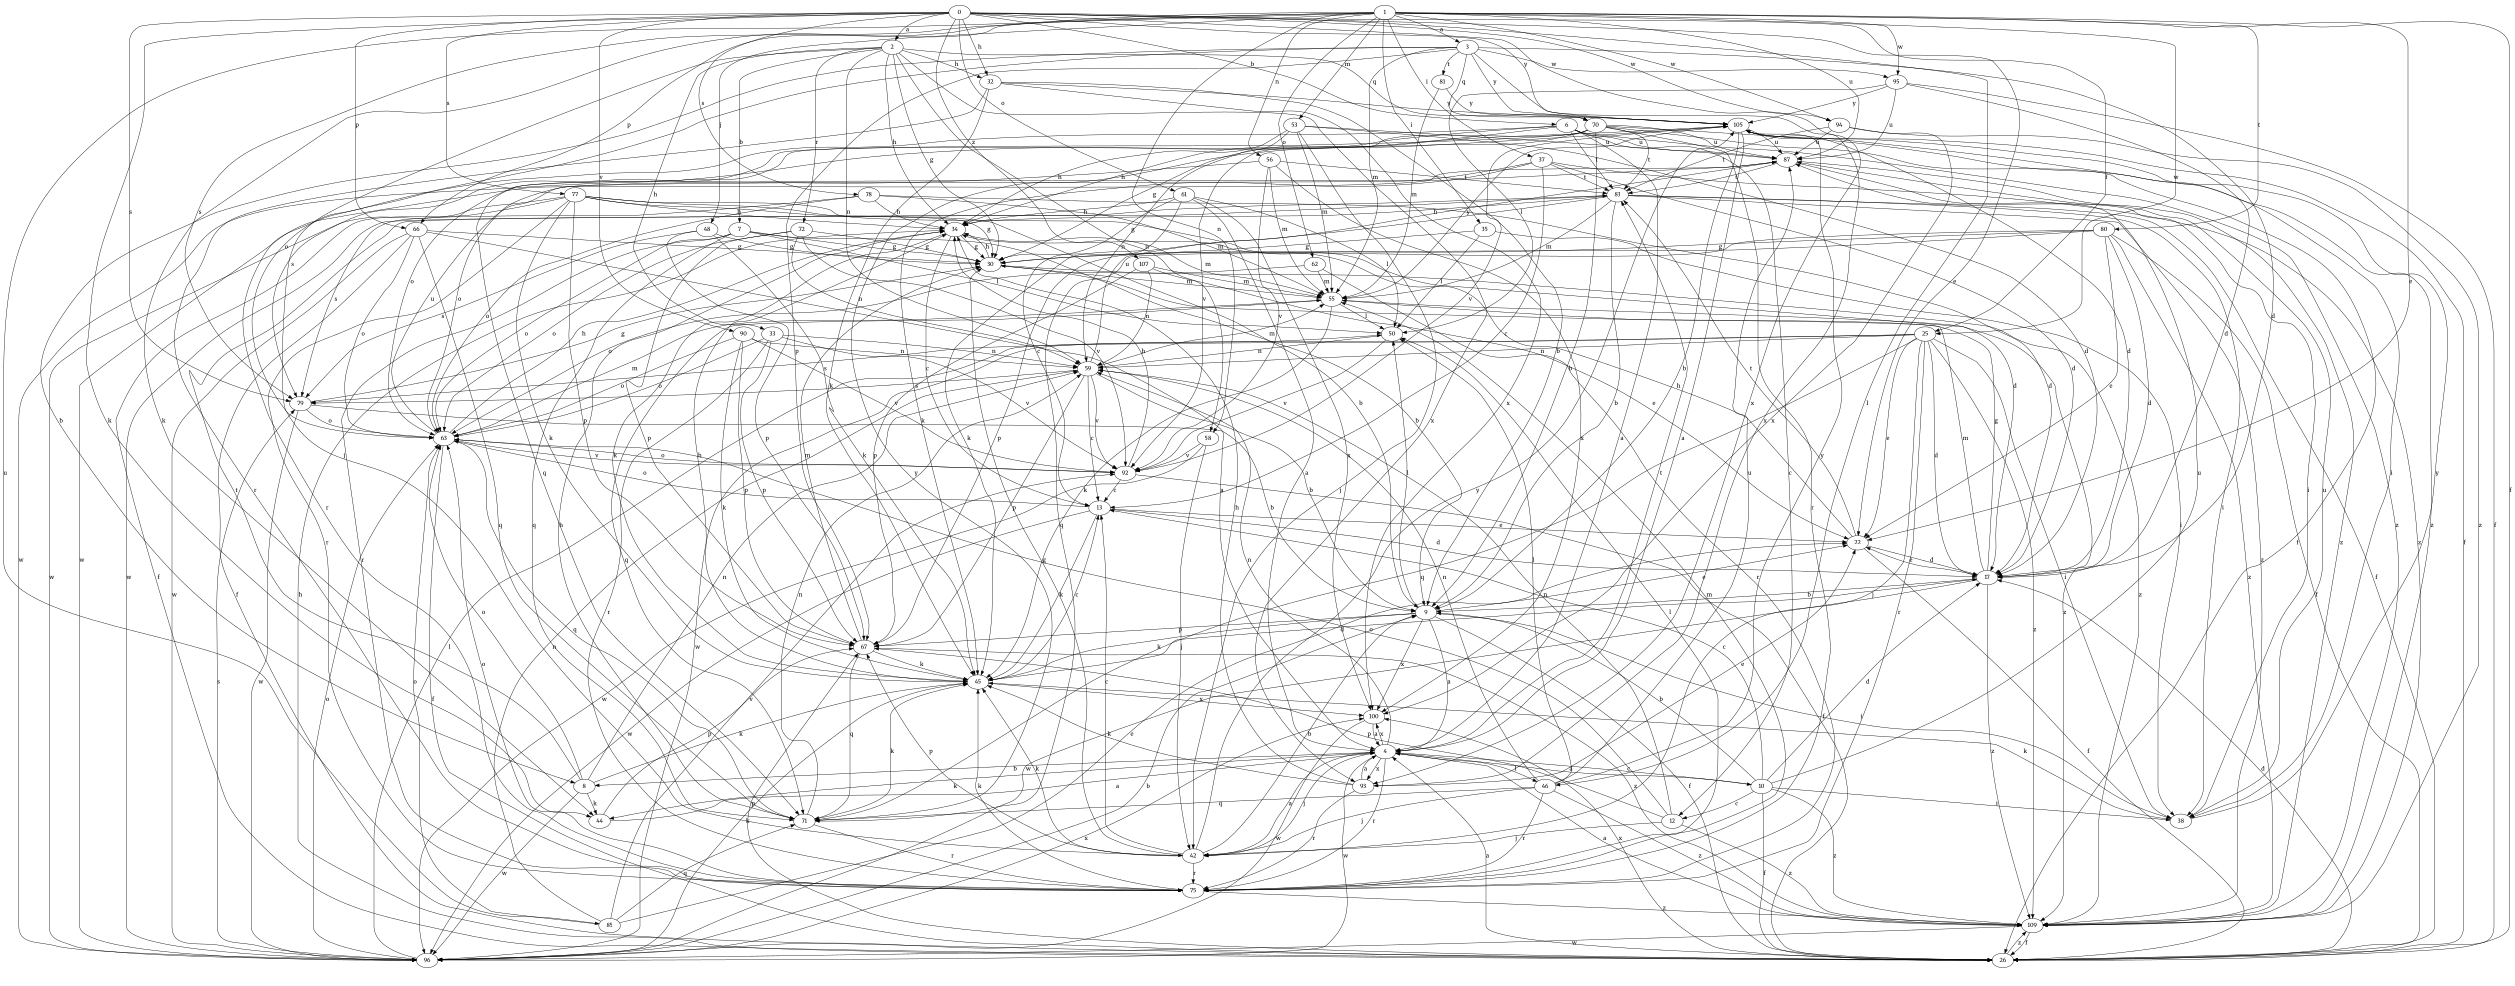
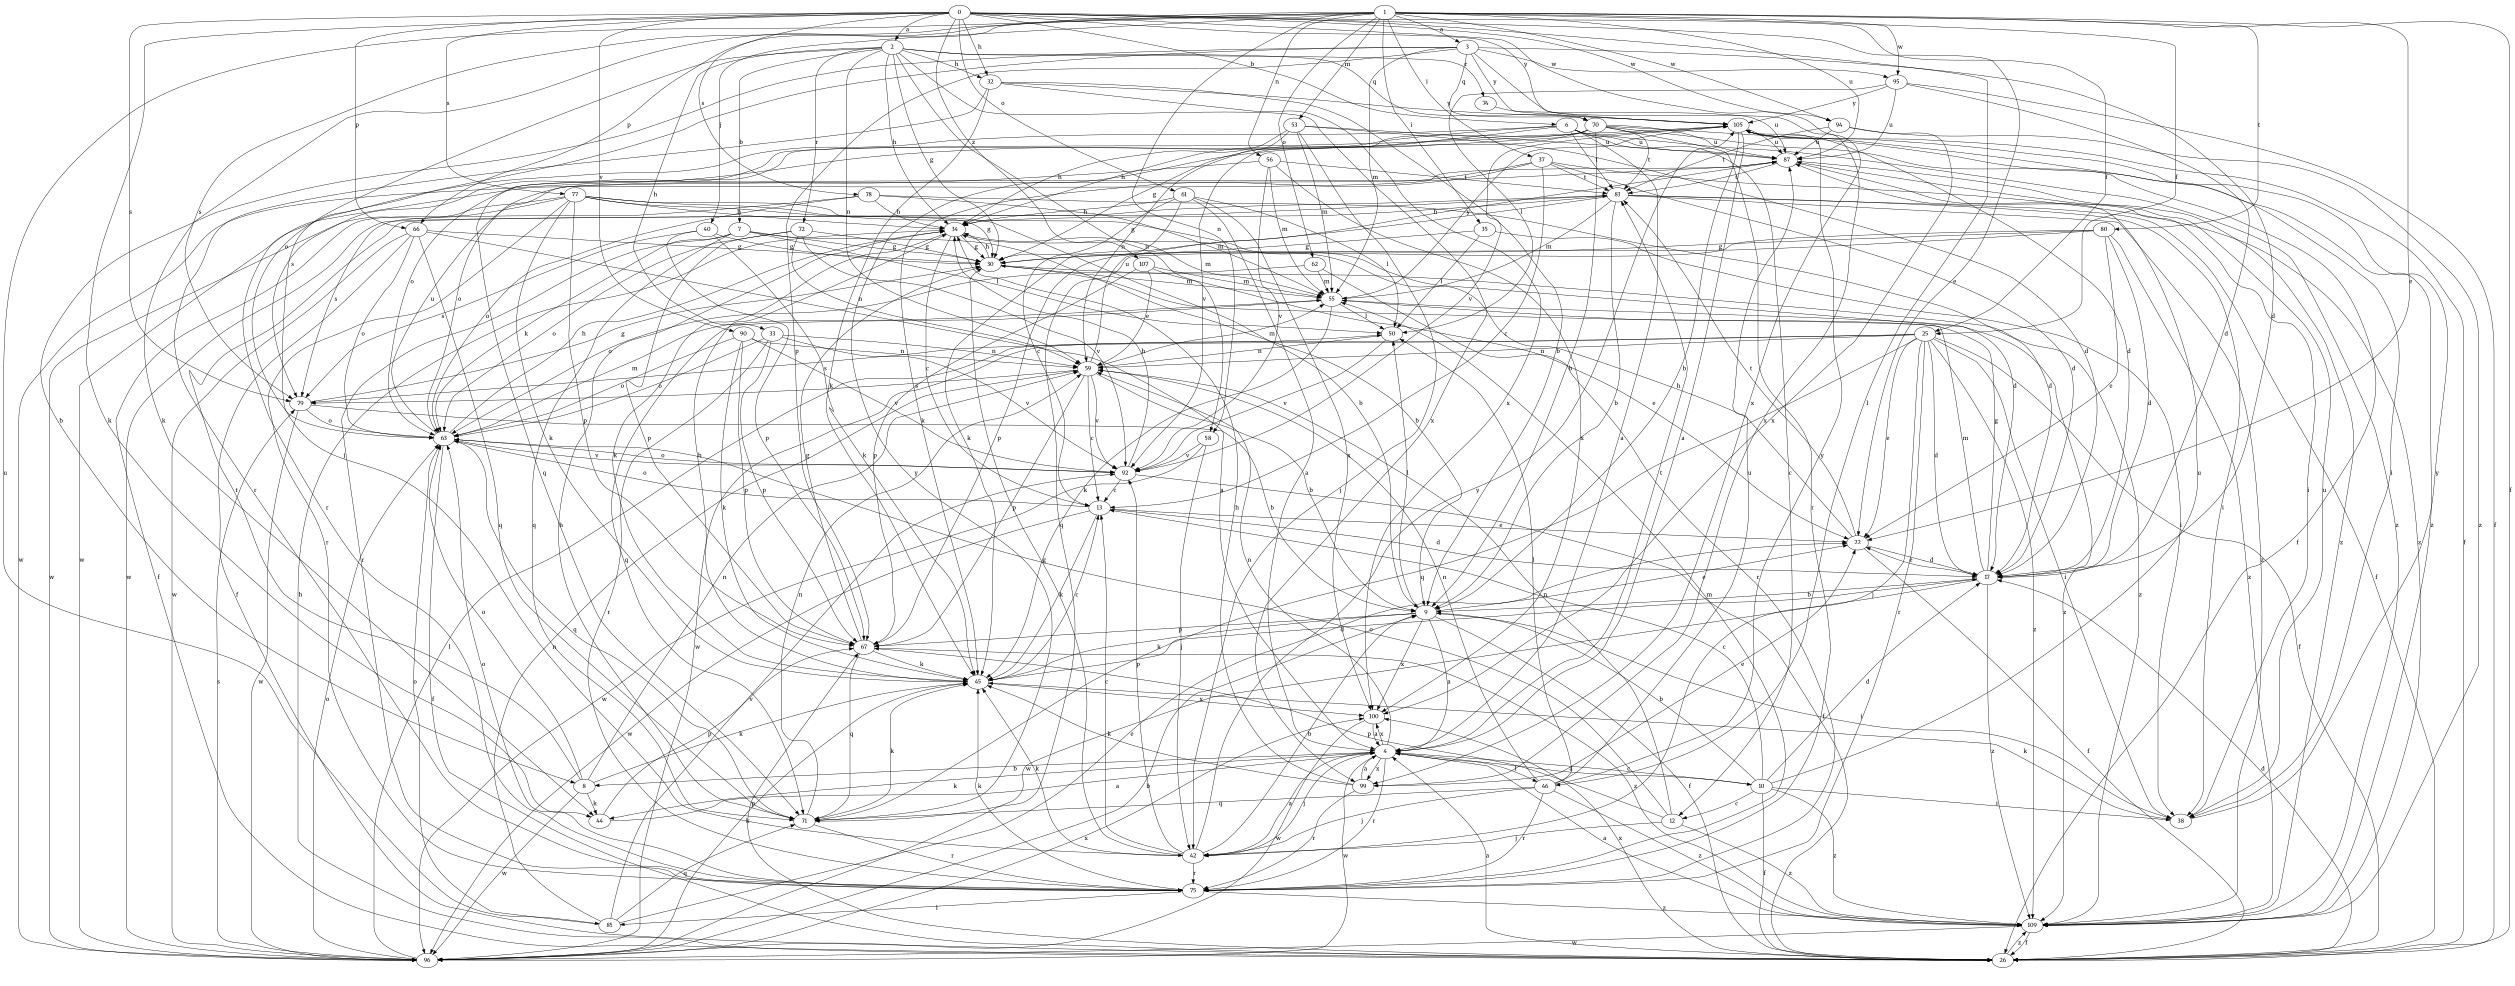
(1442, 82) -> none
none -> (1486, 104)
(2176, 177) -> (2176, 177)
(707, 230) -> (707, 230)
(1148, 317) -> (1148, 317)
(527, 334) -> (527, 334)
(808, 456) -> (808, 456)
(2390, 746) -> (2323, 725)
(1717, 771) -> (903, 908)
(1363, 786) -> (1363, 786)
(1010, 817) -> (1137, 674)
